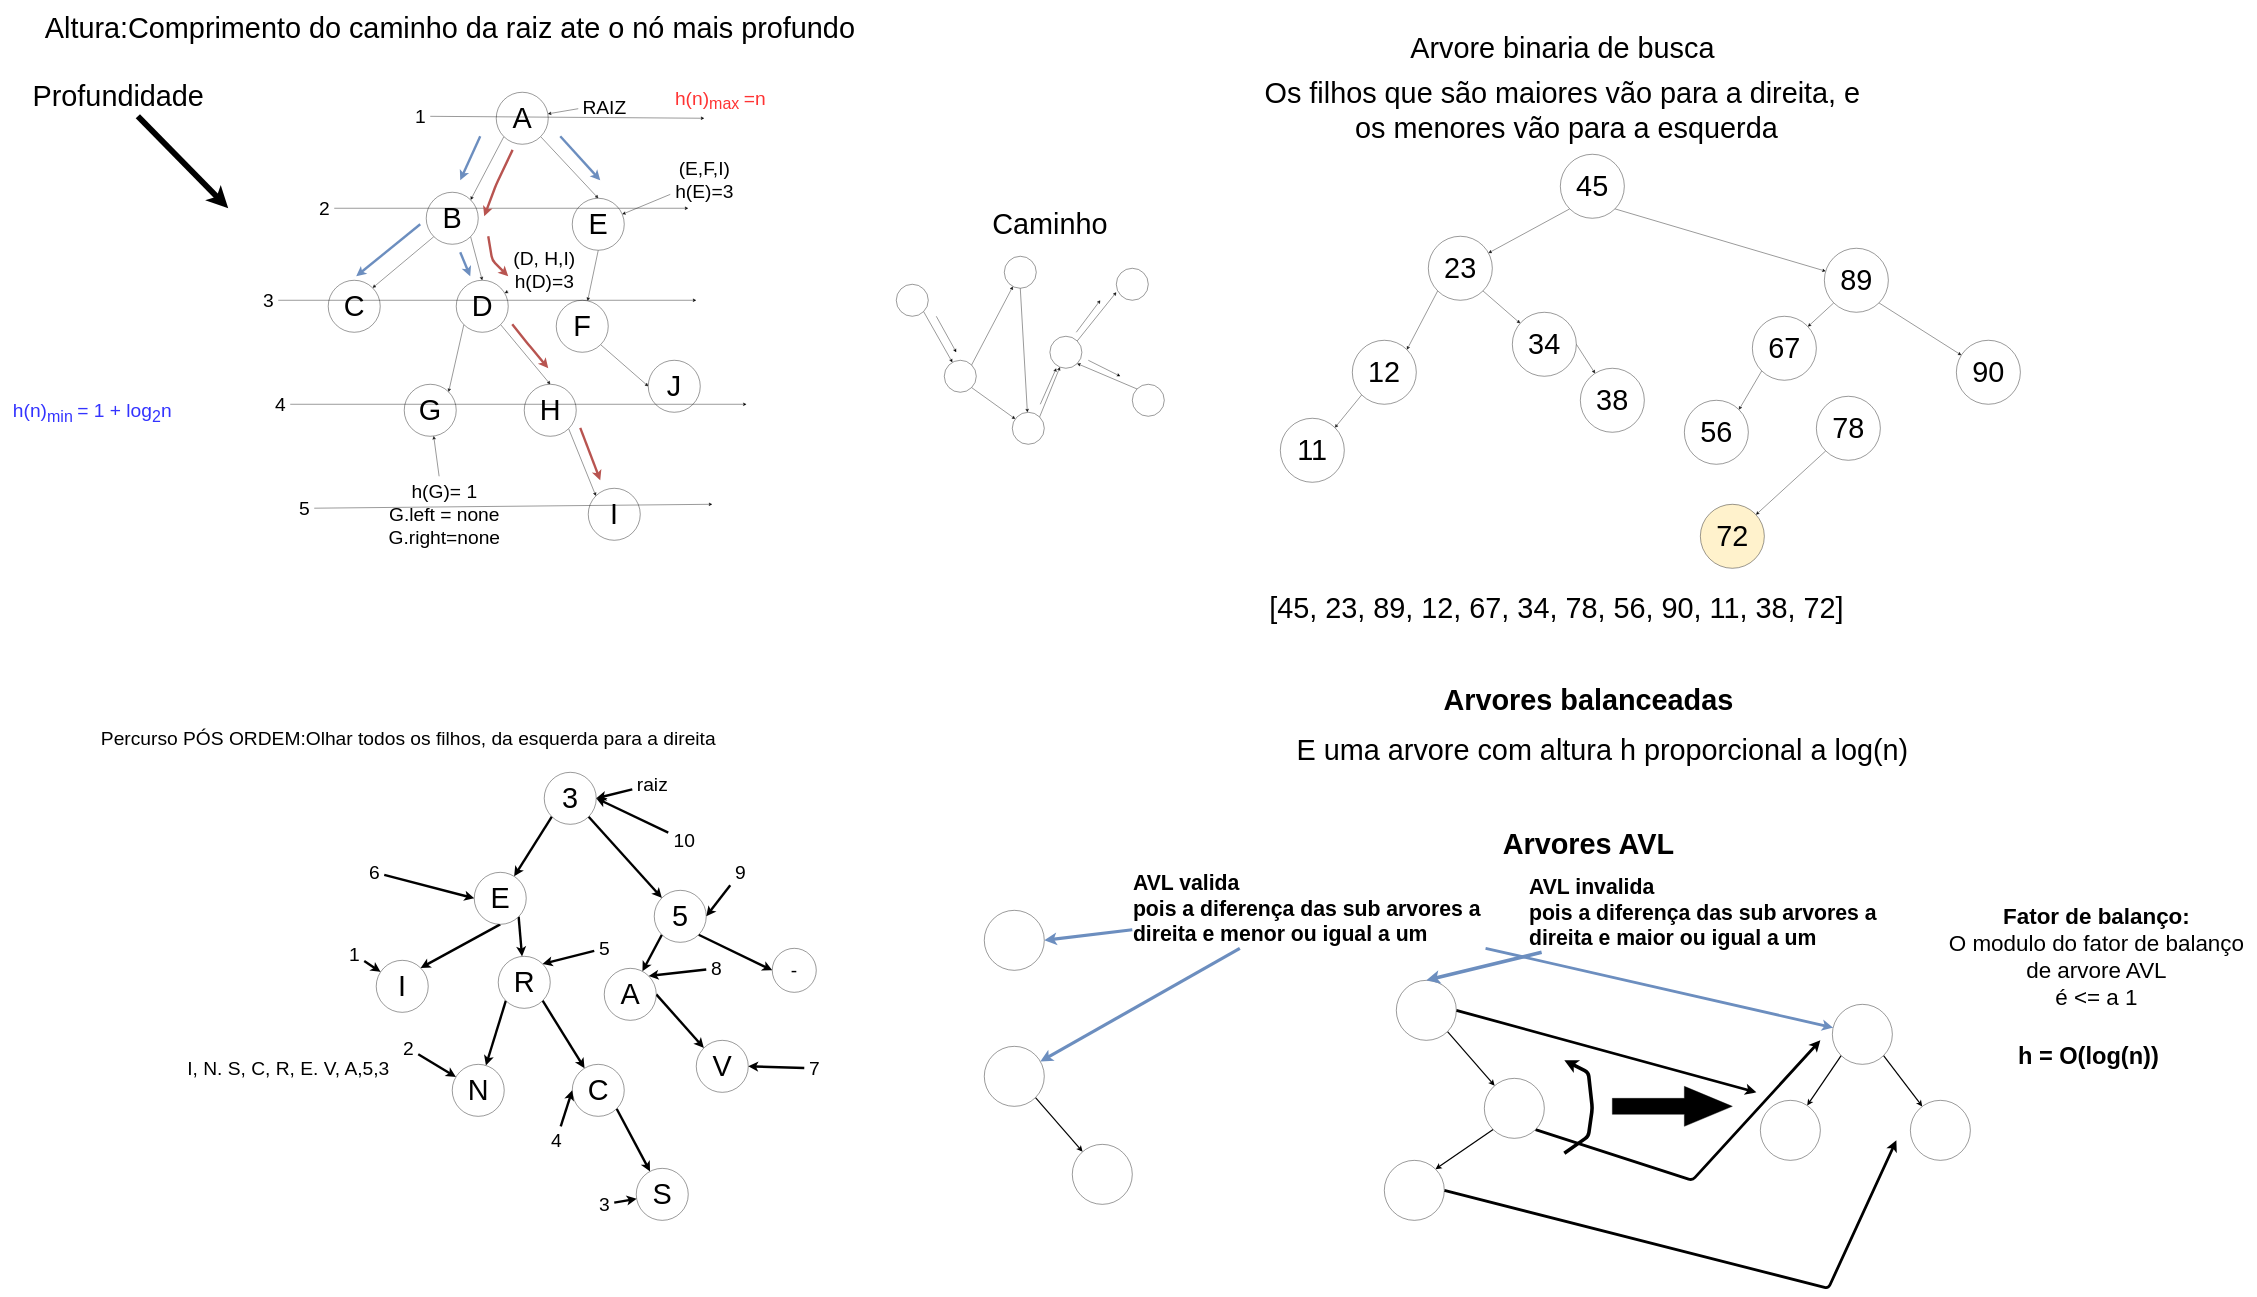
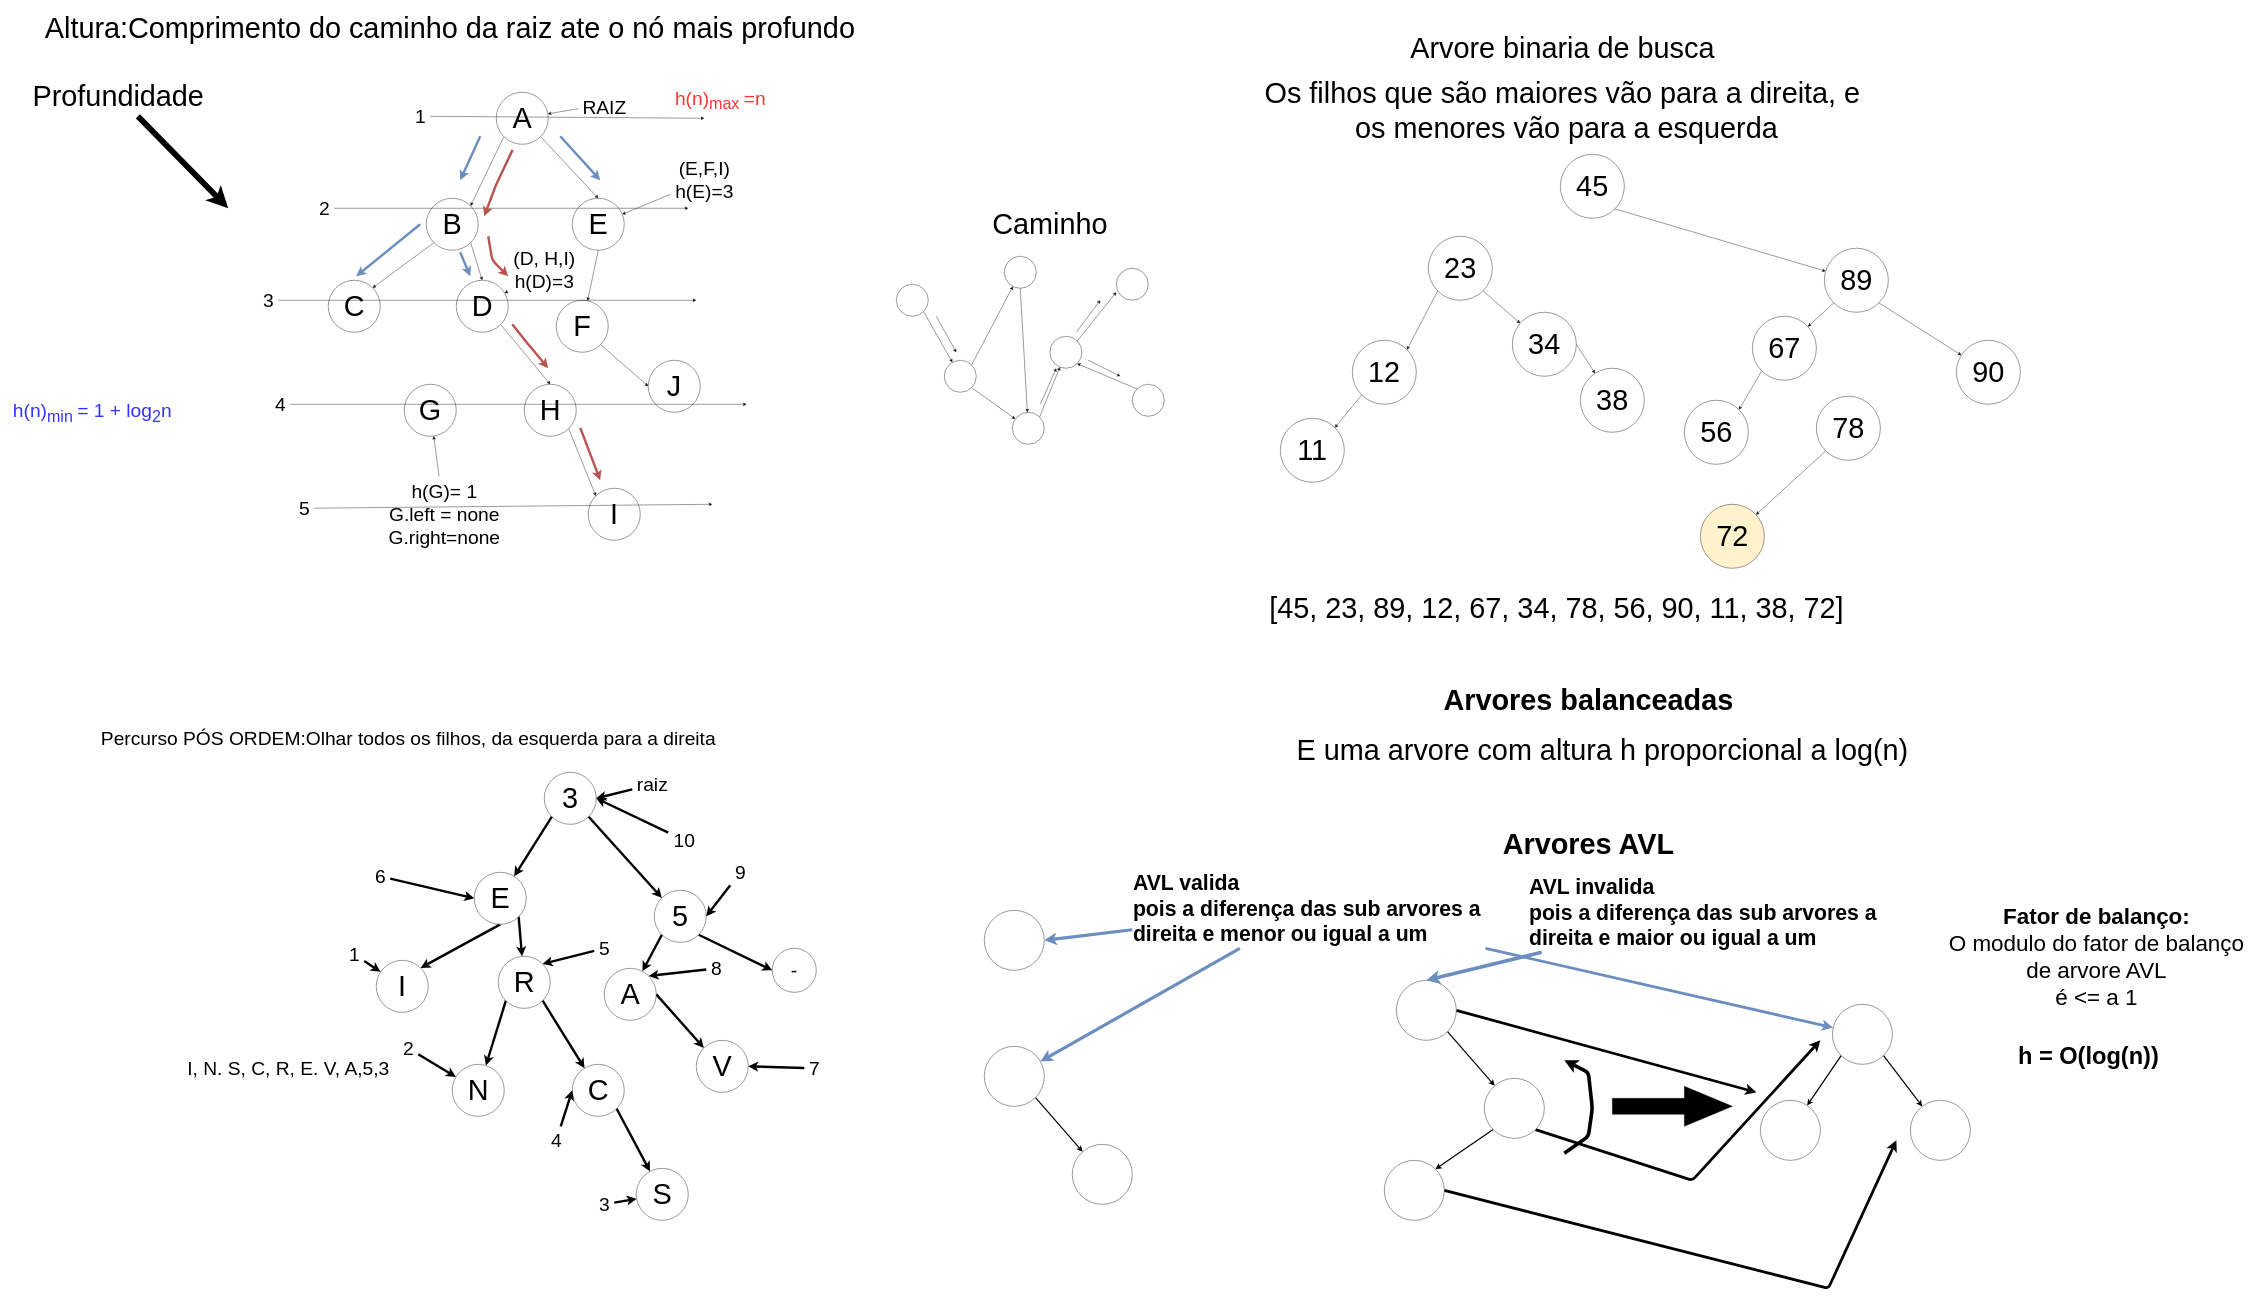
(452, 218) -> (452, 224)
(1492, 251) -> none
(450, 387) -> none
(374, 872) -> (380, 876)
